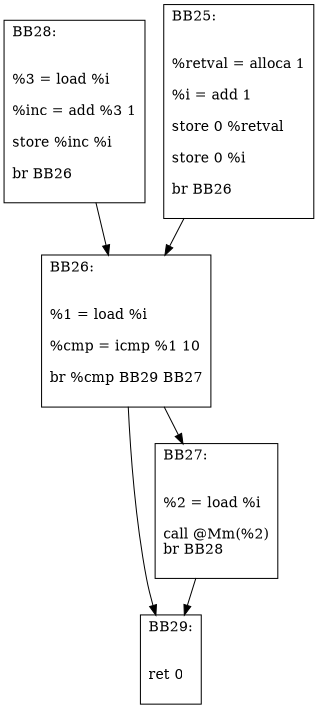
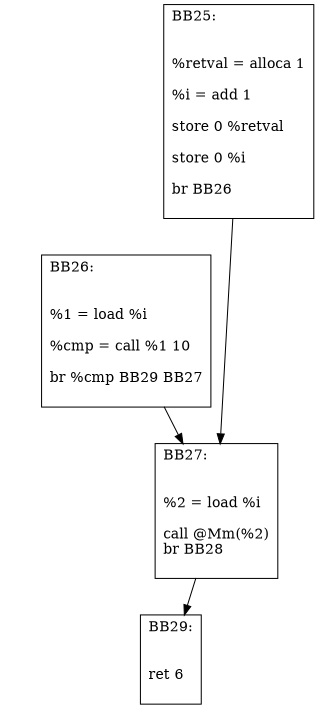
(75, 112) -> none
(177, 232) -> (227, 326)
(125, 346) -> (120, 346)
(136, 507) -> none
(166, 675) -> (166, 675)
